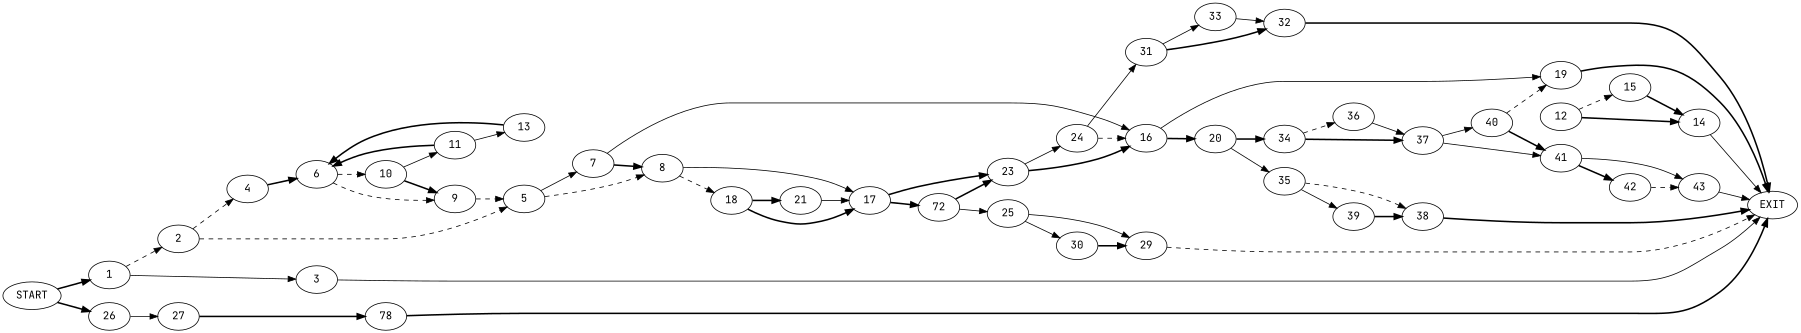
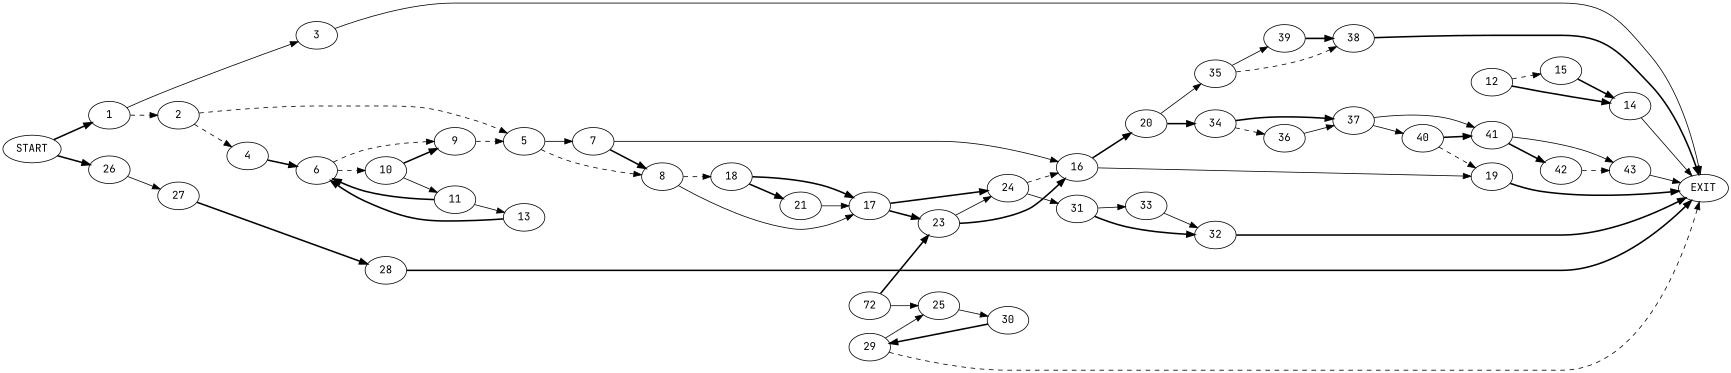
(901, 204) -> (935, 197)
(1077, 220) -> (901, 328)
(386, 316) -> (386, 270)
